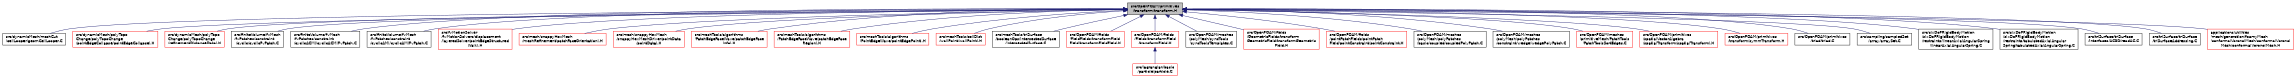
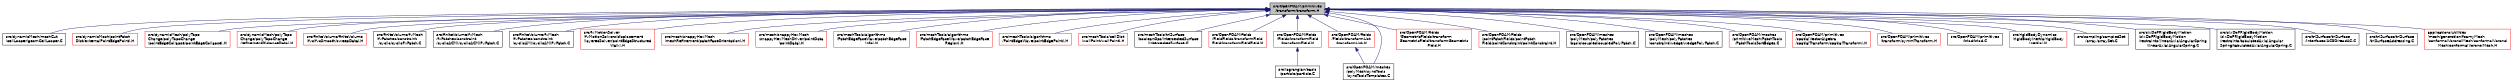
none -> (105, 39)
none -> (335, 39)
none -> (1351, 39)
none -> (2038, 39)
(1155, 70) -> (1297, 72)
